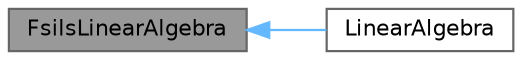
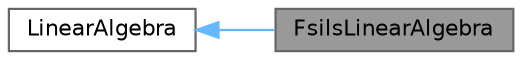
(298, 30) -> (247, 30)
